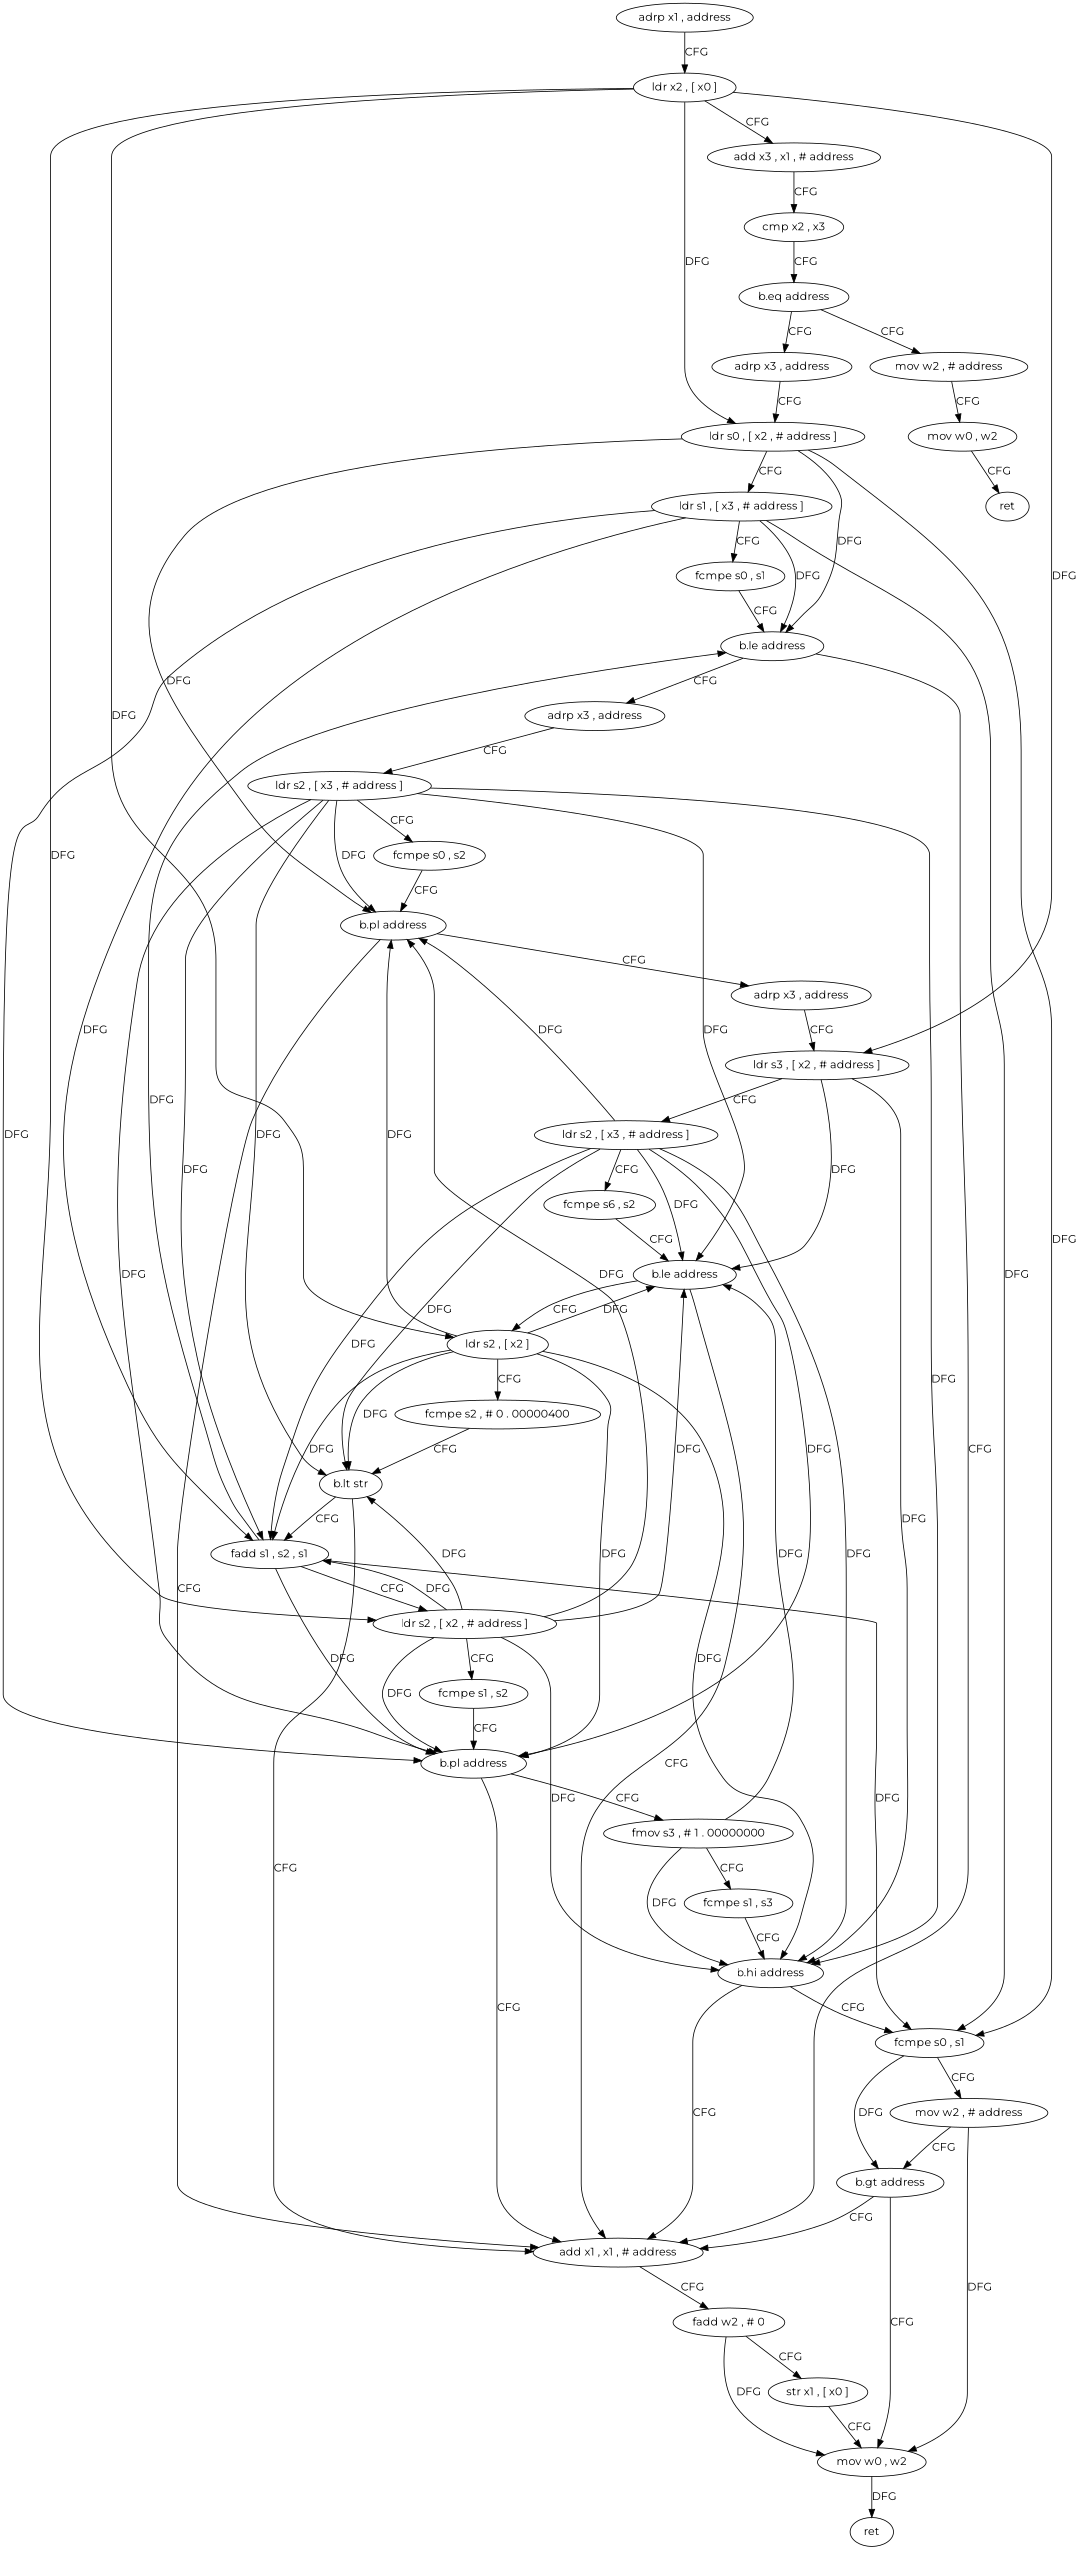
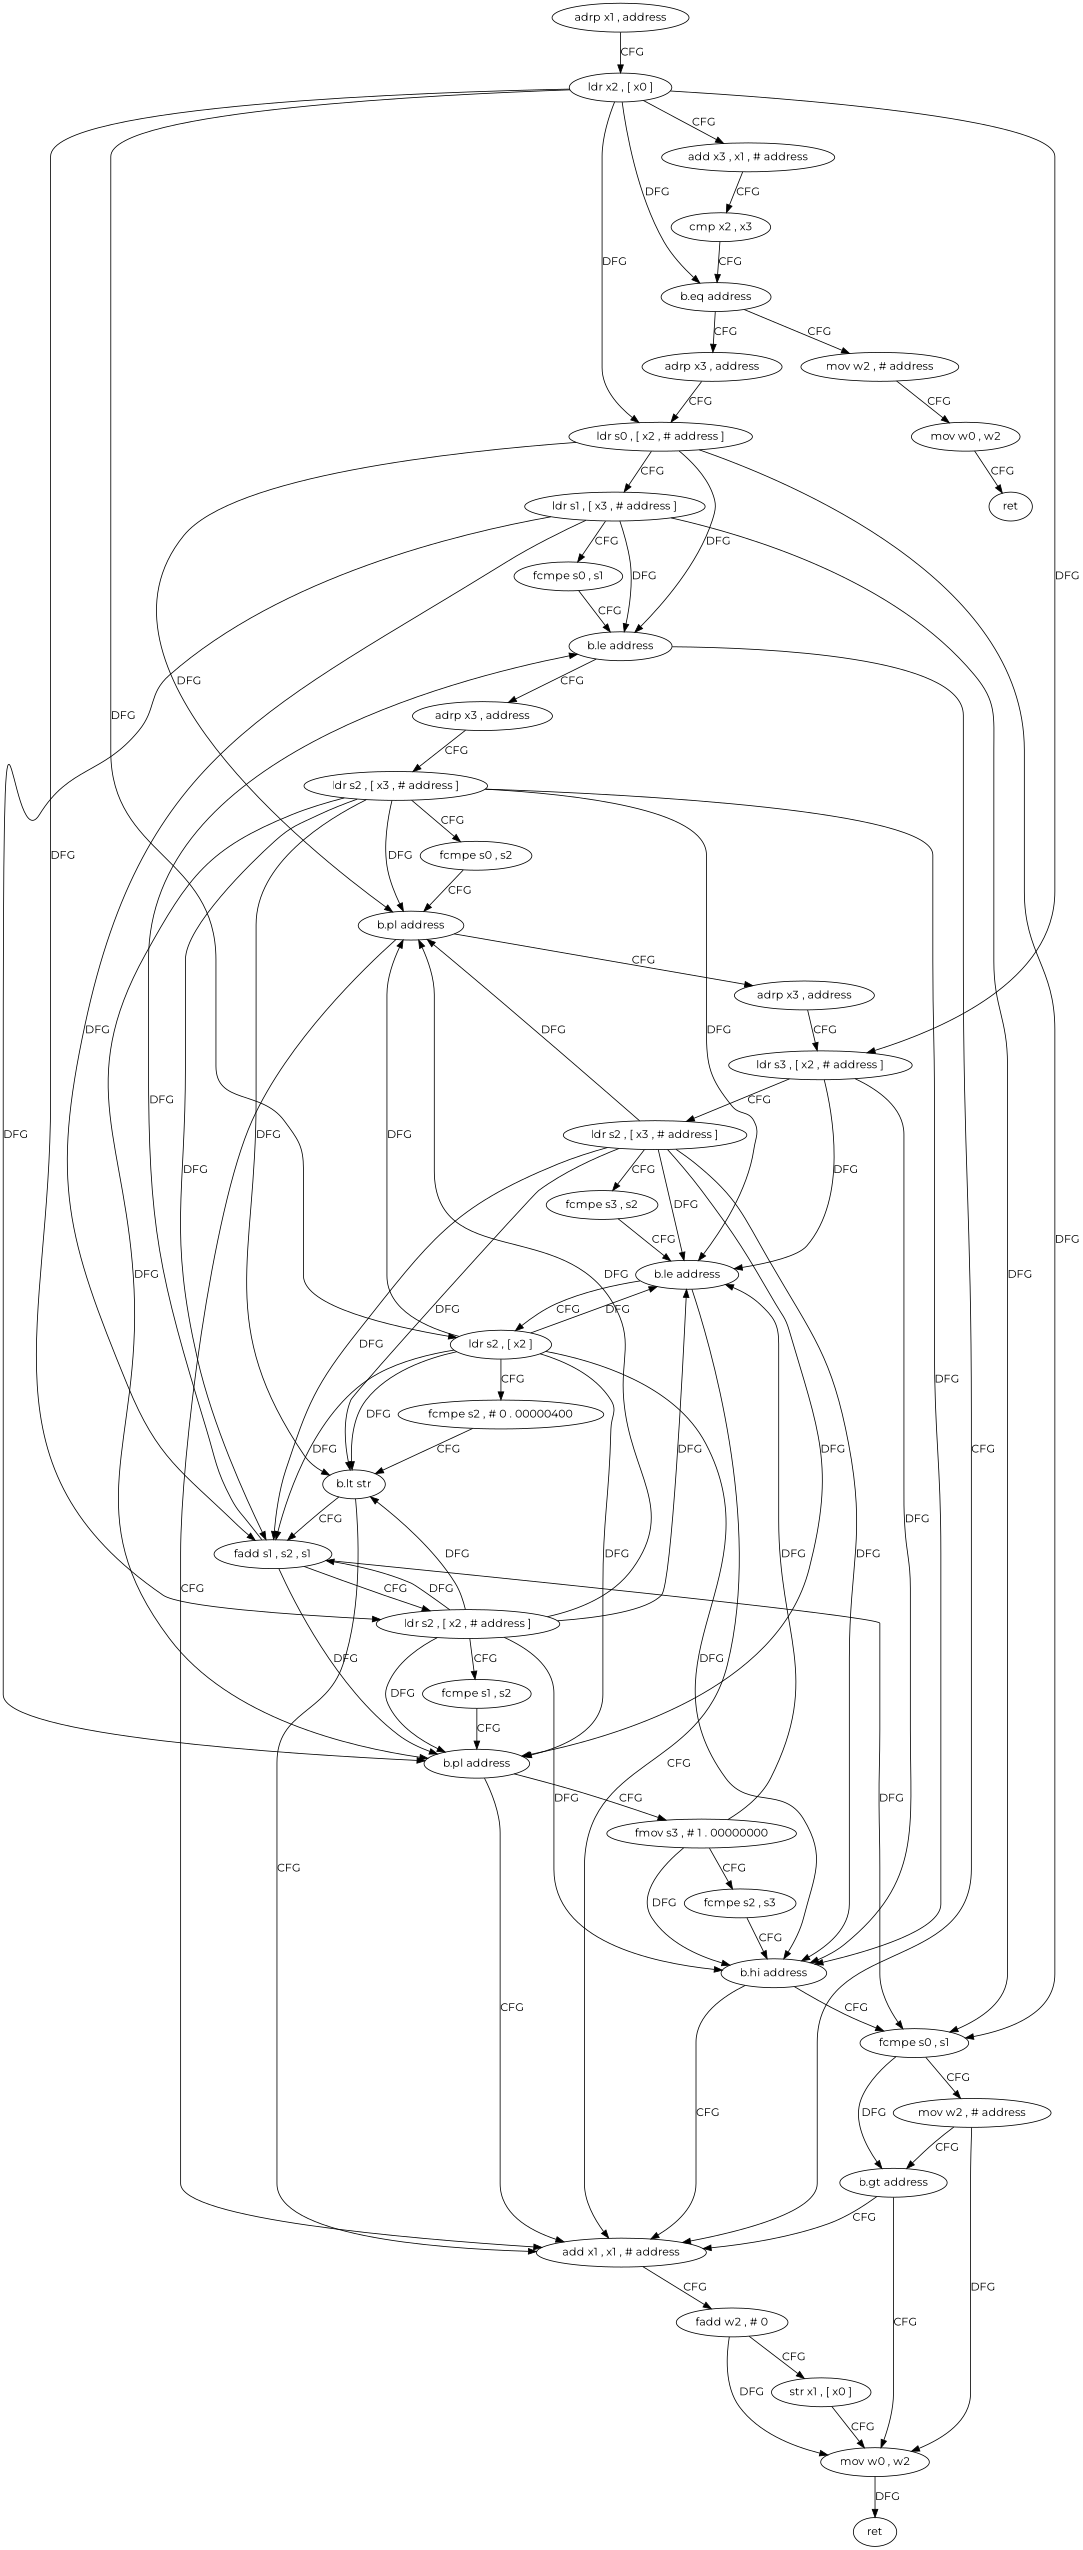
none -> (644, 196)
(600, 1205) -> (602, 1205)
(739, 1903) -> (740, 1903)
